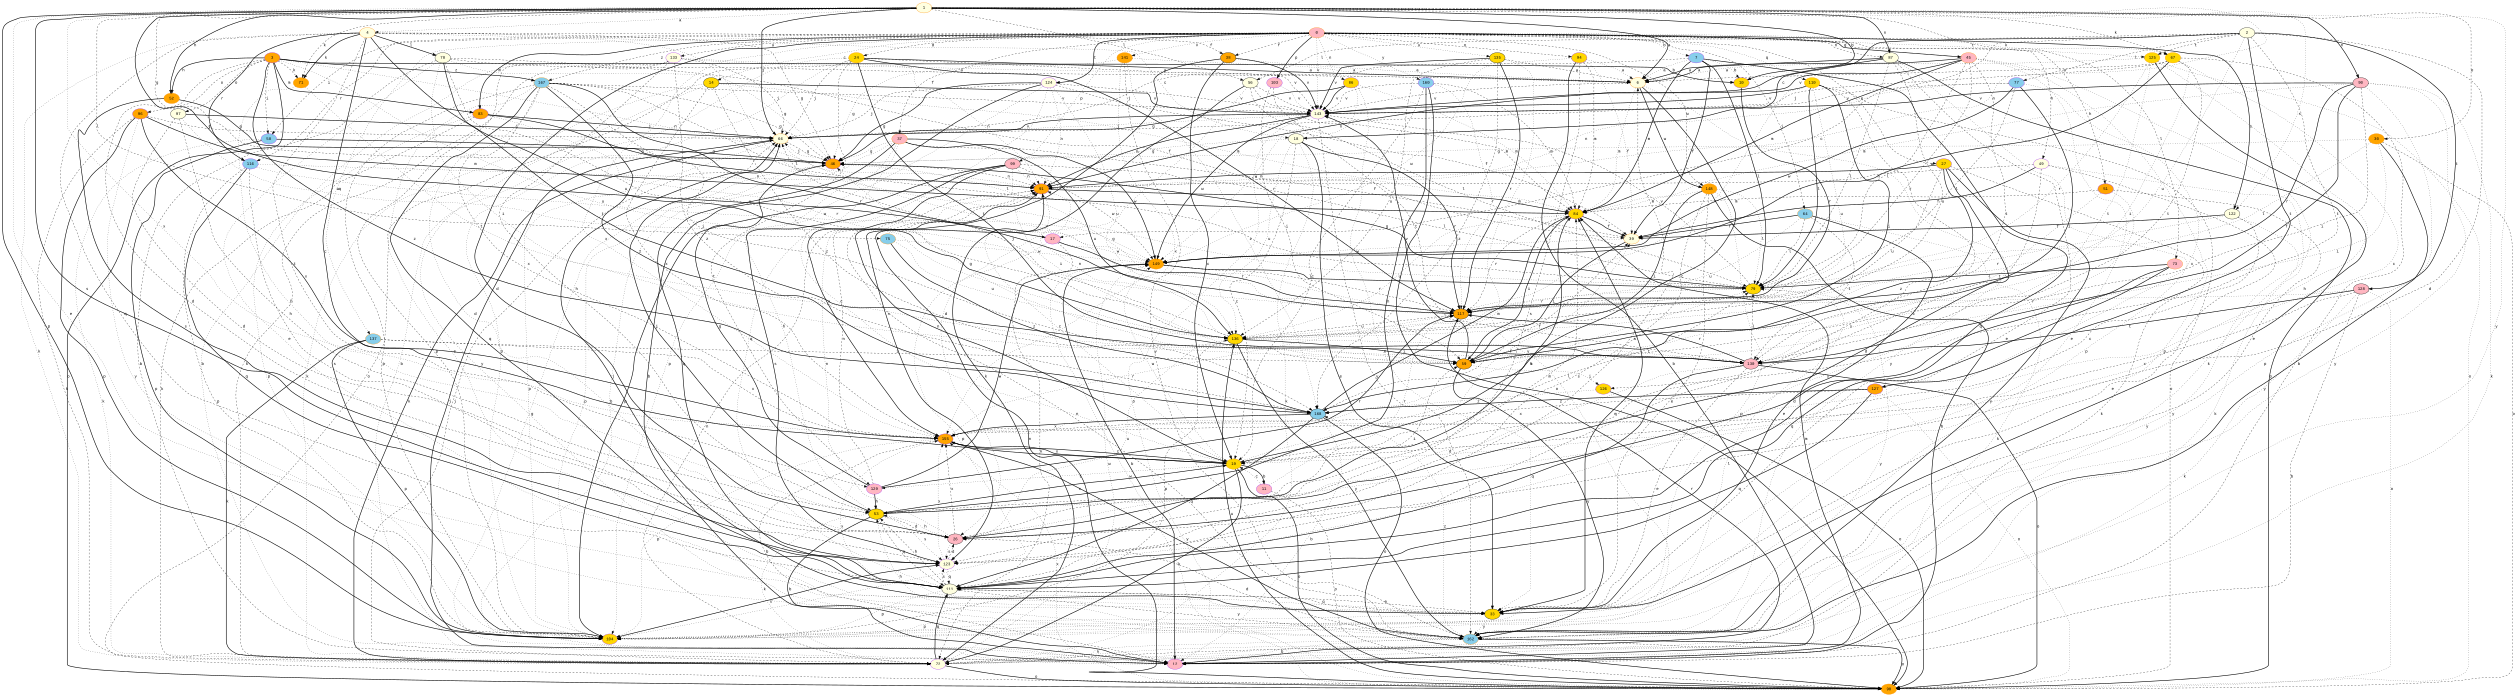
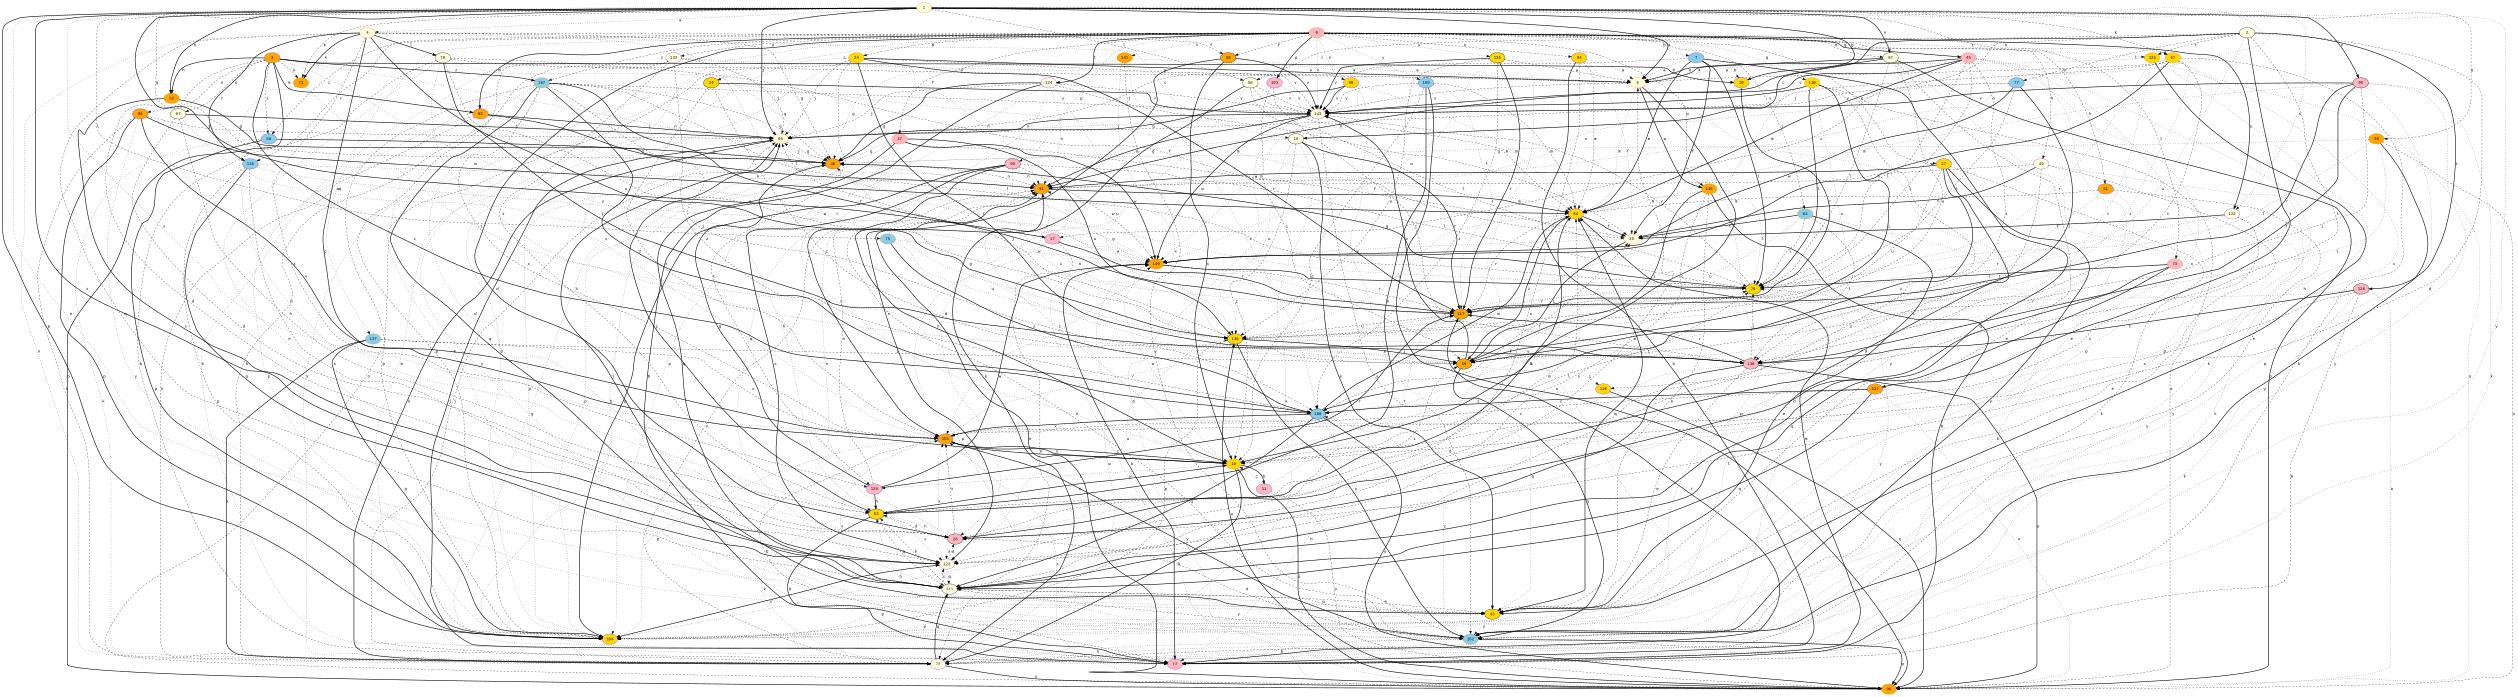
(2232, 214) -> (2232, 214)
